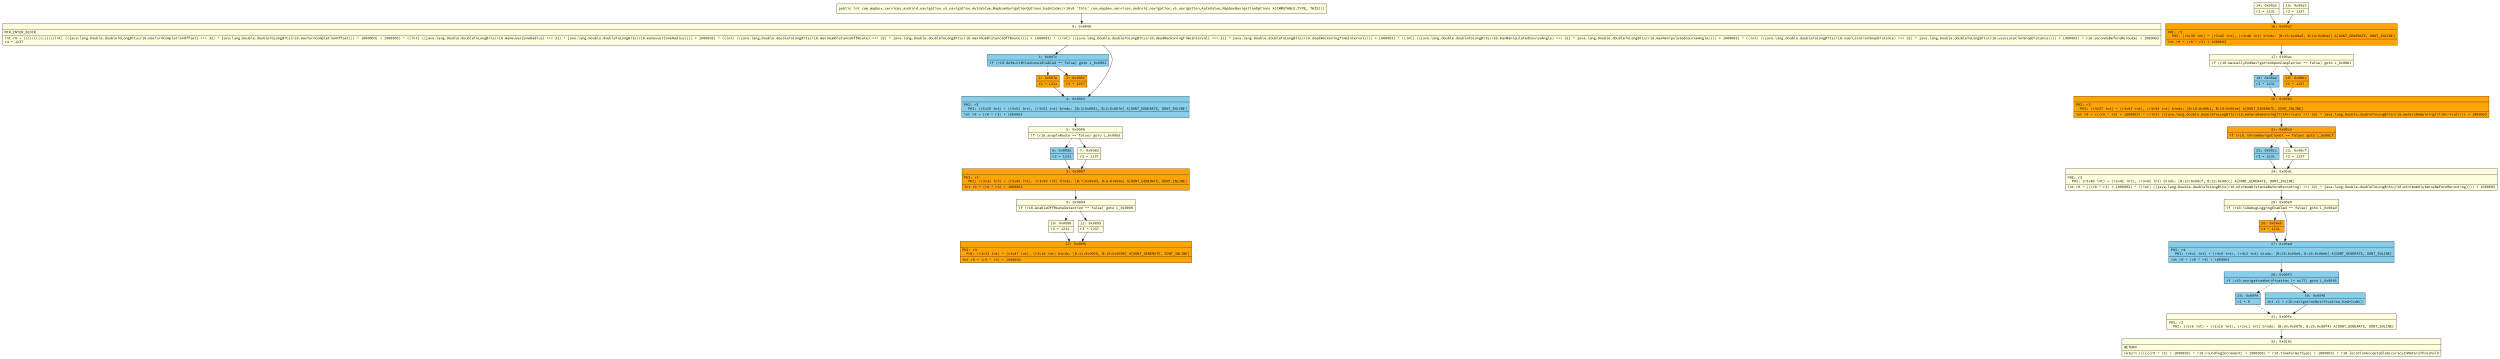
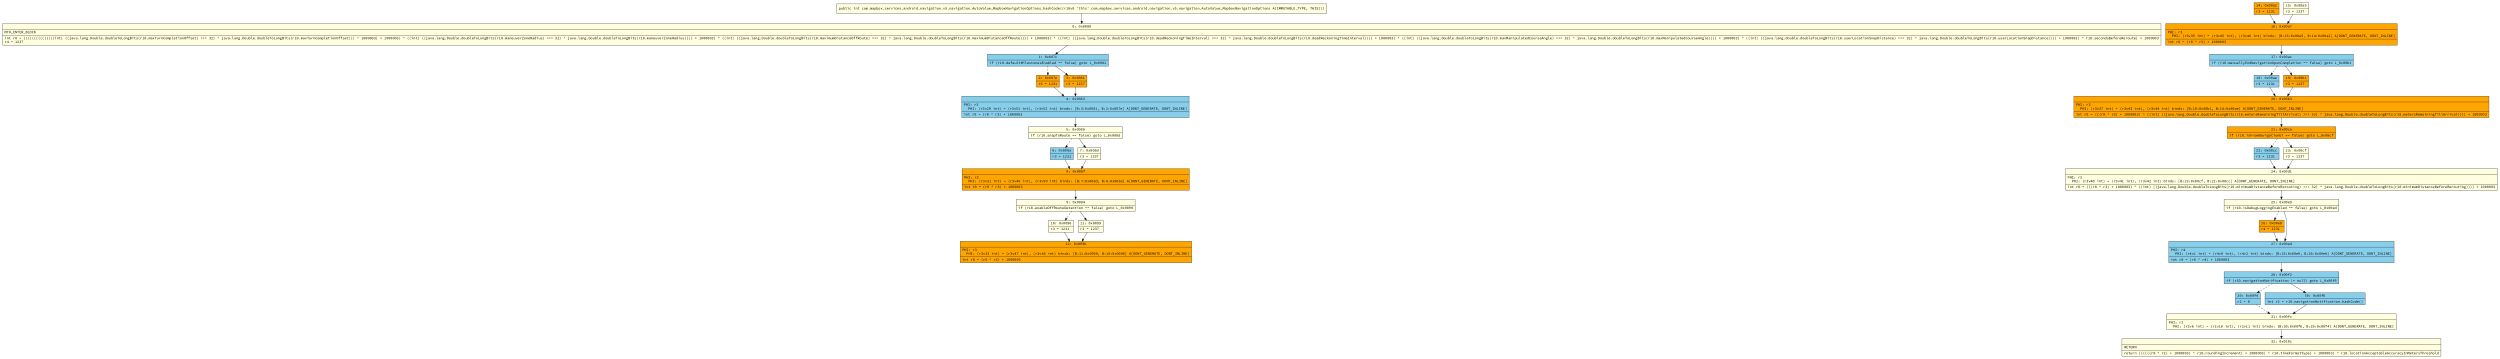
(2267, 9) -> (2267, 9)
(2281, 60) -> (2281, 60)
(1108, 71) -> (1075, 90)
